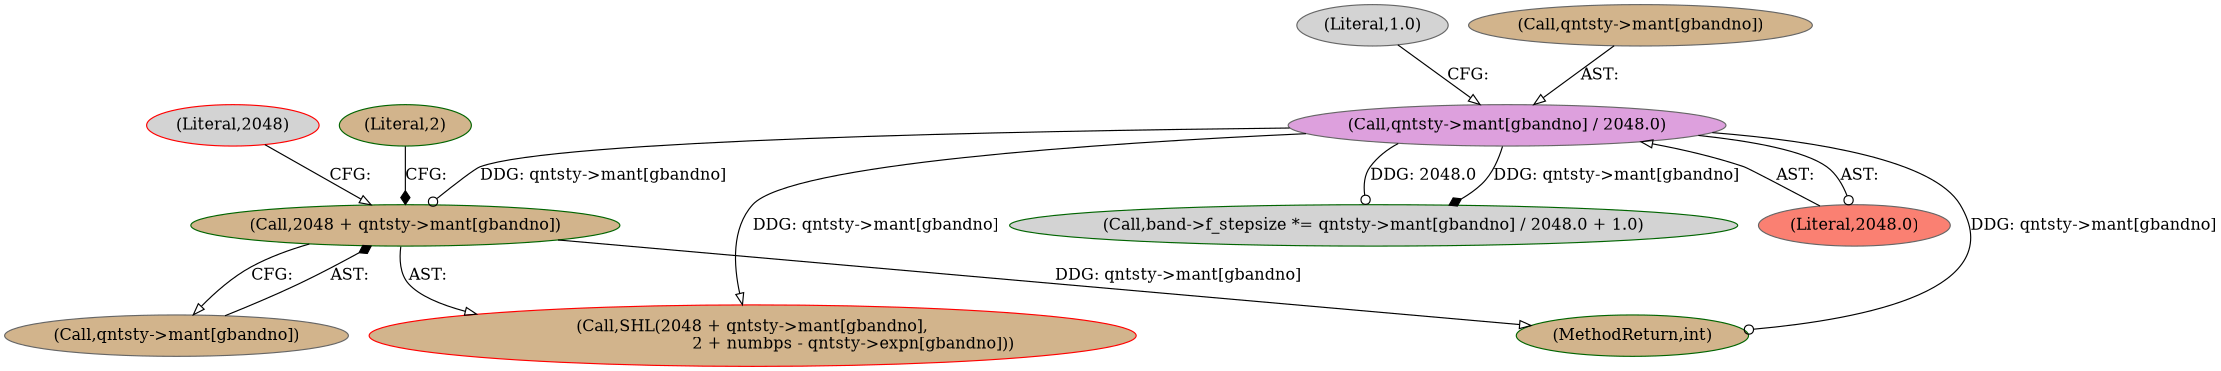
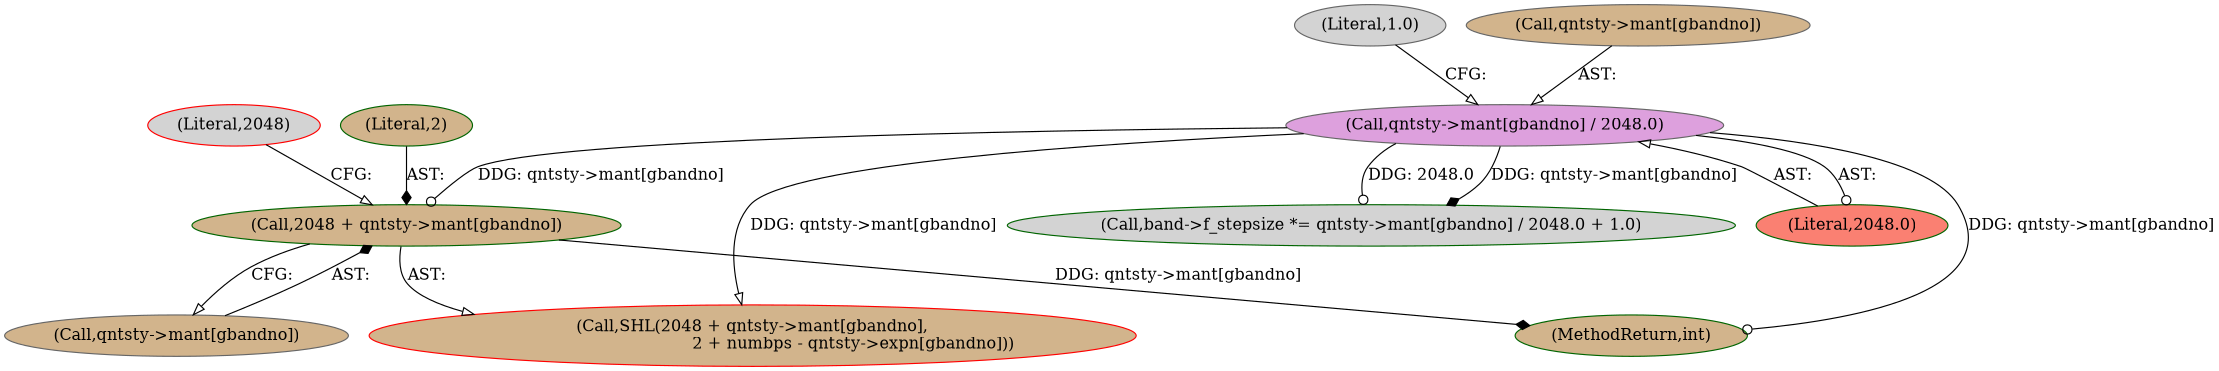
(429, 175) -> (428, 175)
(1854, 225) -> (1852, 225)
(1039, 282) -> (1037, 282)
